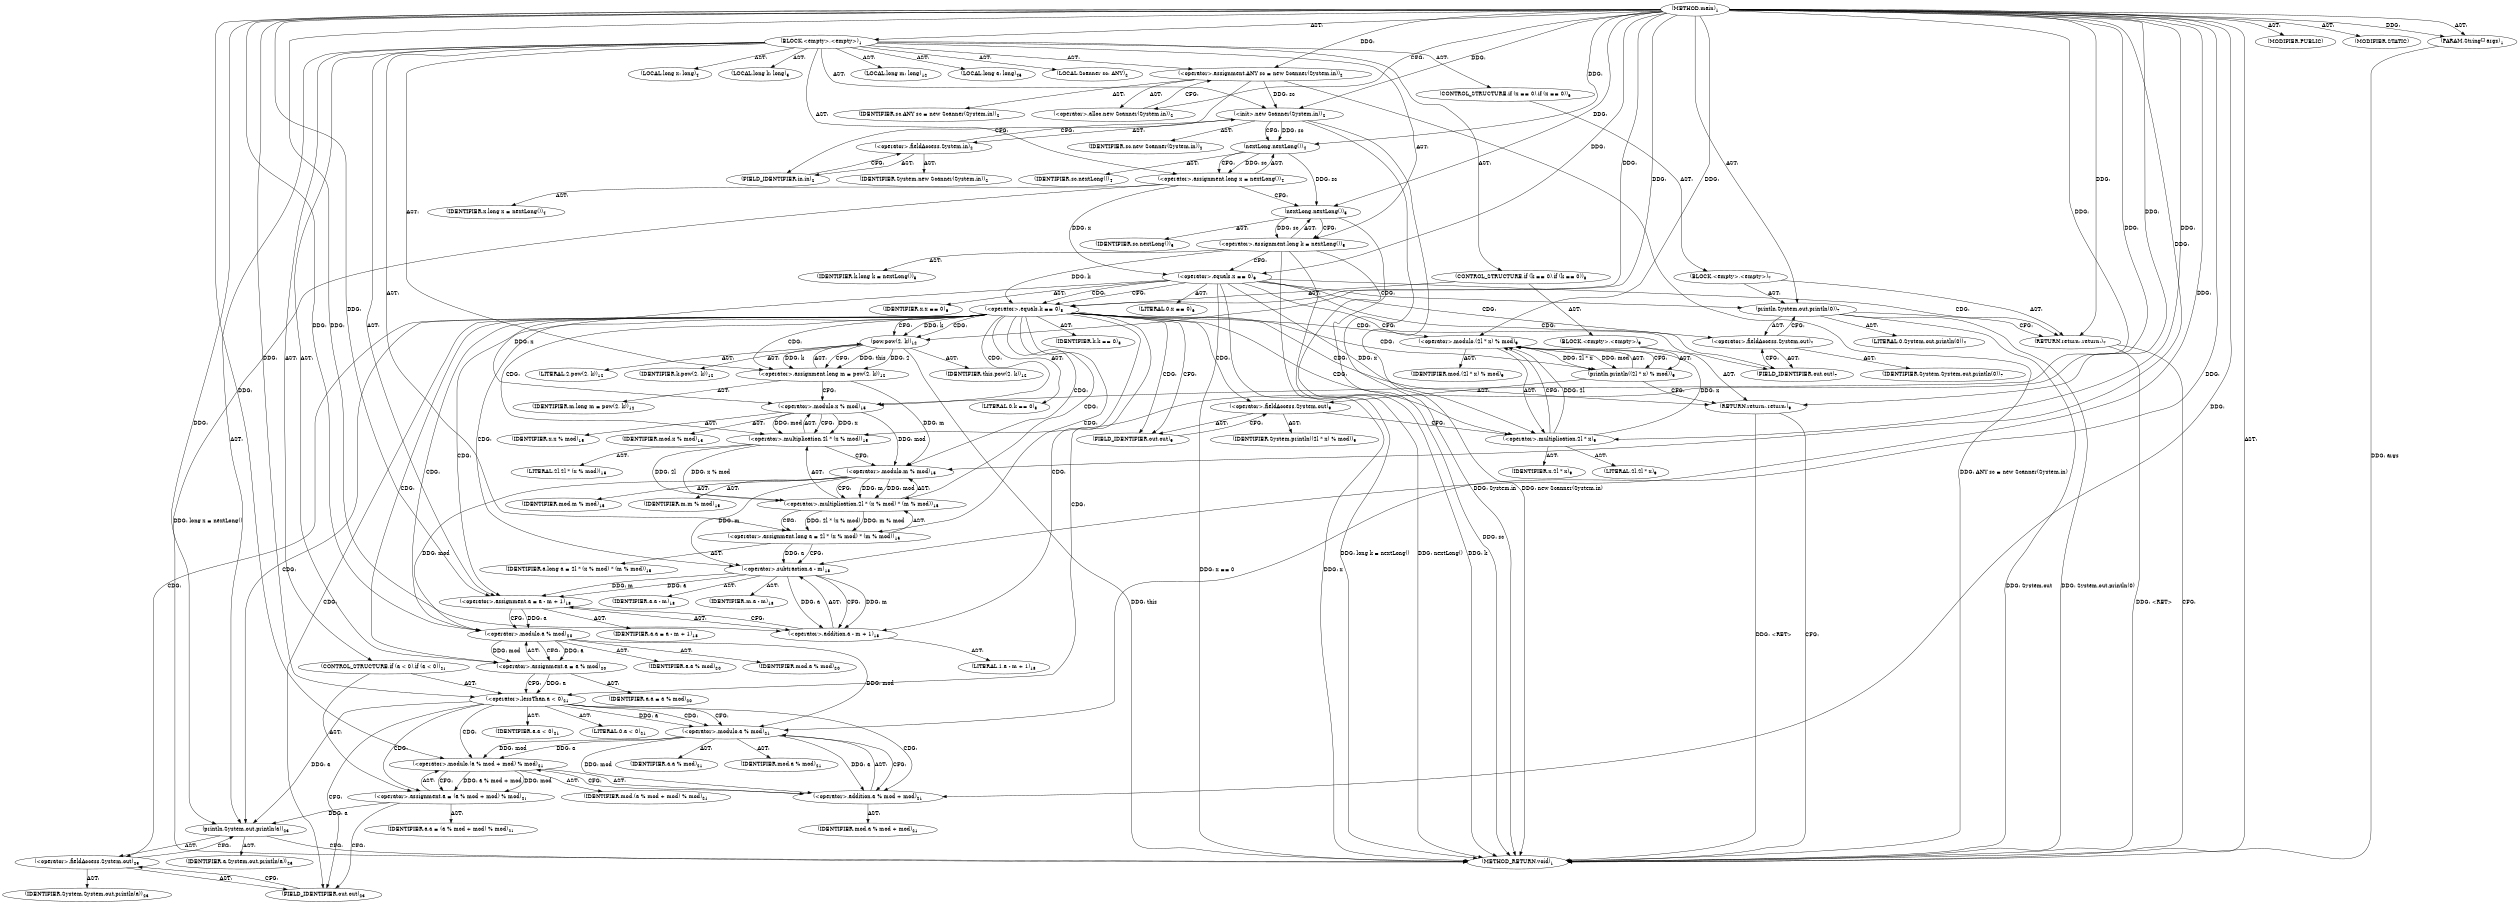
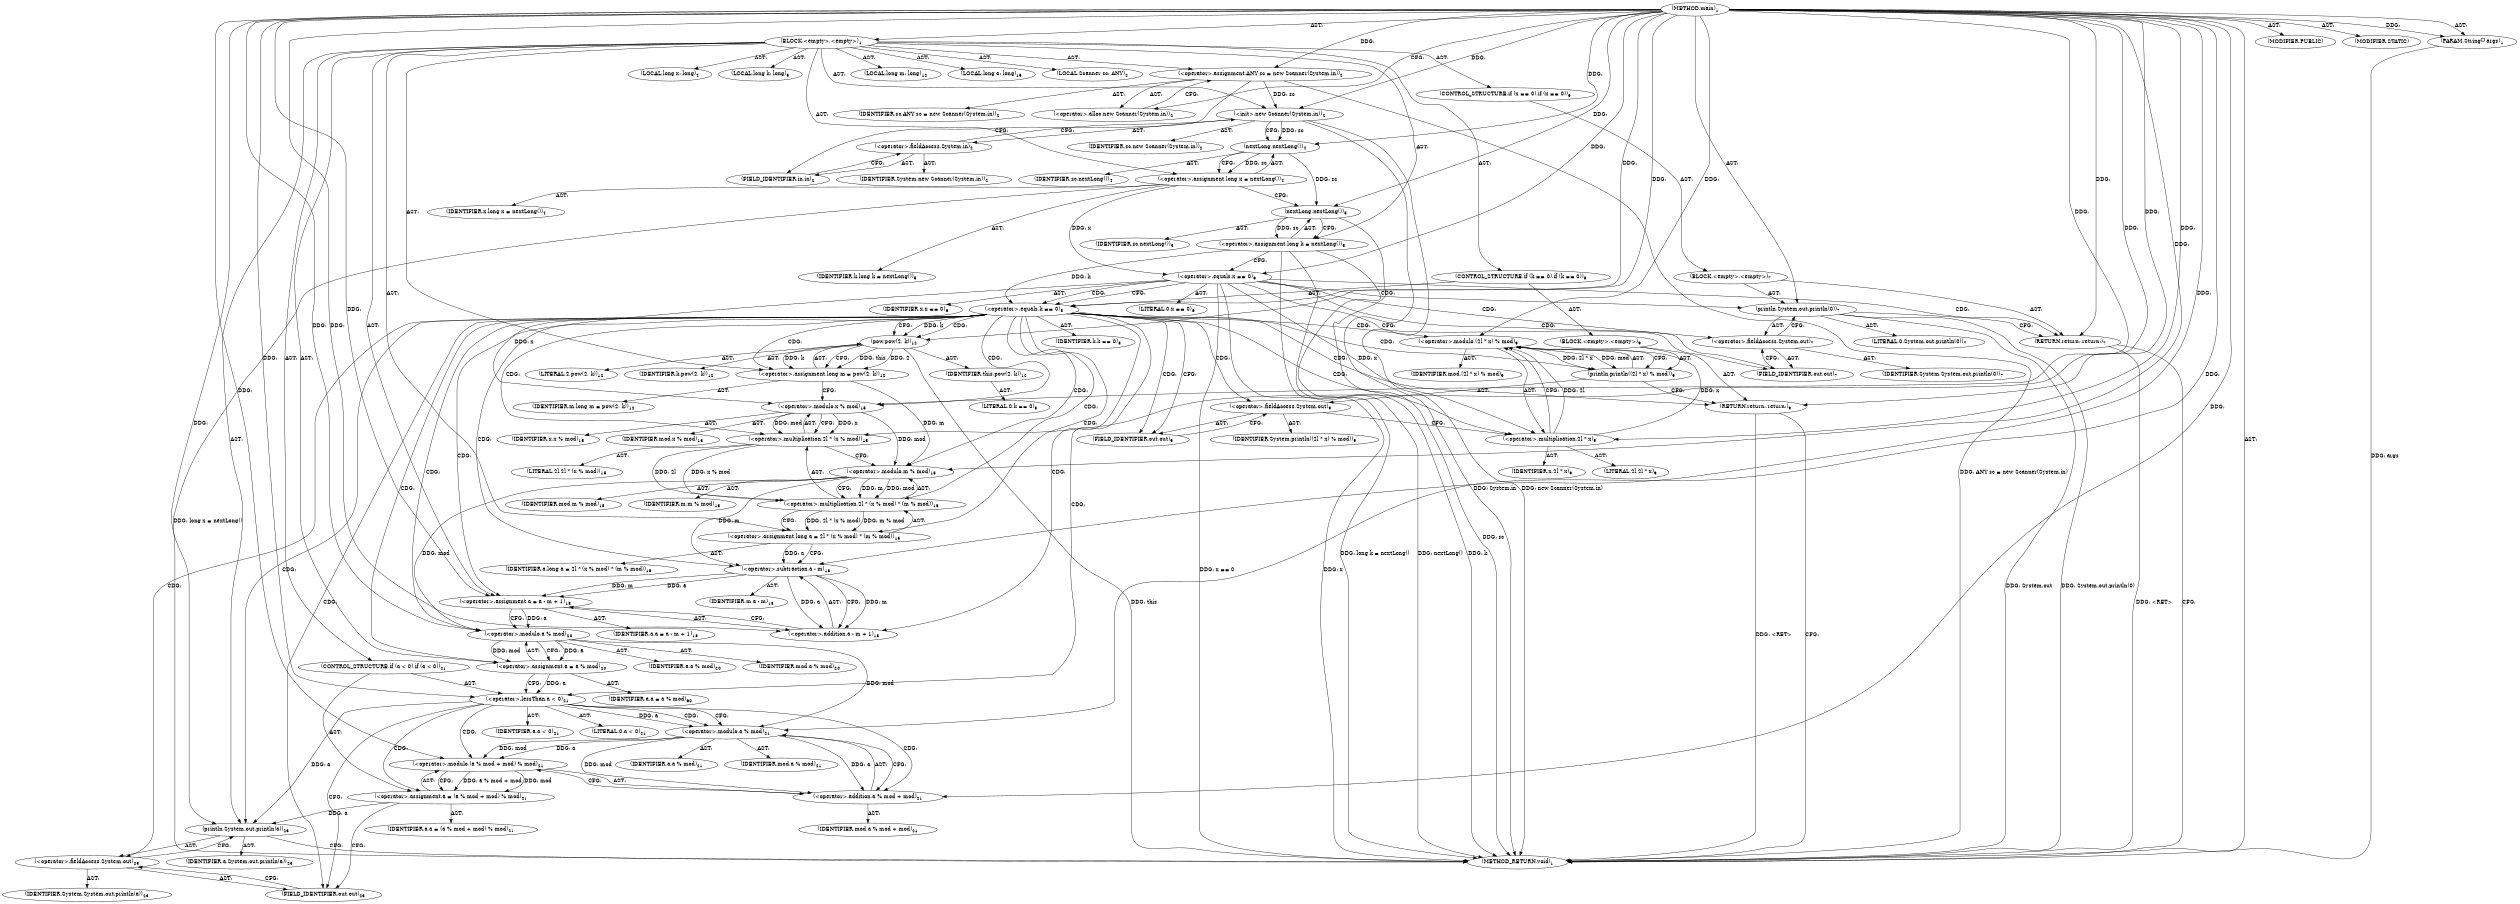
(1019, 74) -> (1019, 74)
(1054, 252) -> (1022, 216)
(1030, 358) -> (997, 390)
(644, 602) -> none
(1004, 667) -> none
(689, 699) -> (689, 699)
(646, 797) -> none
